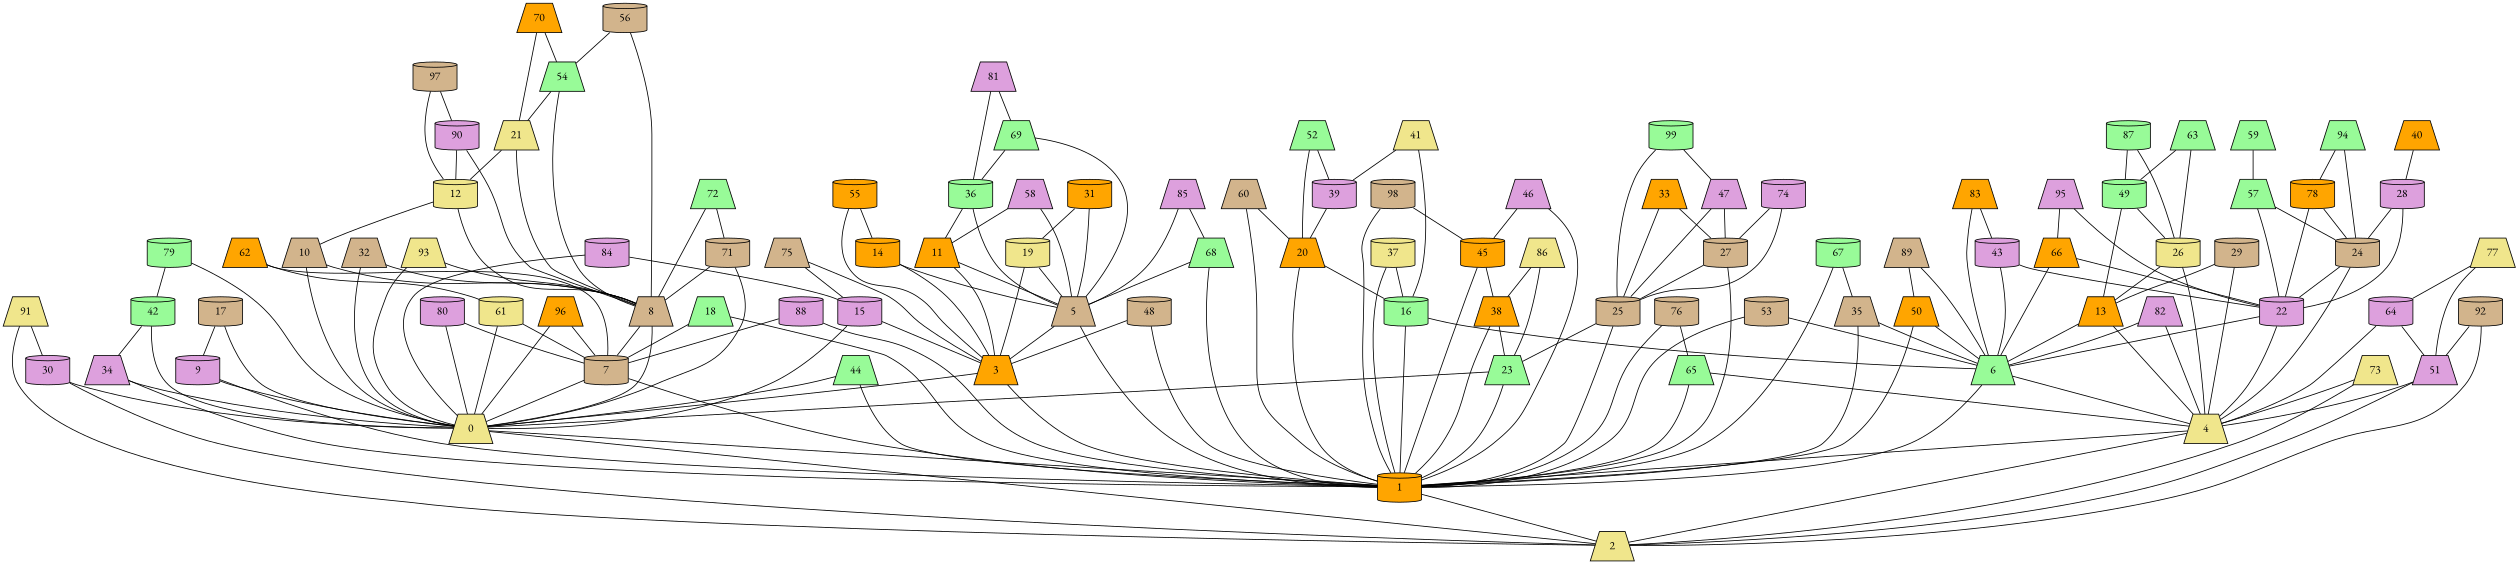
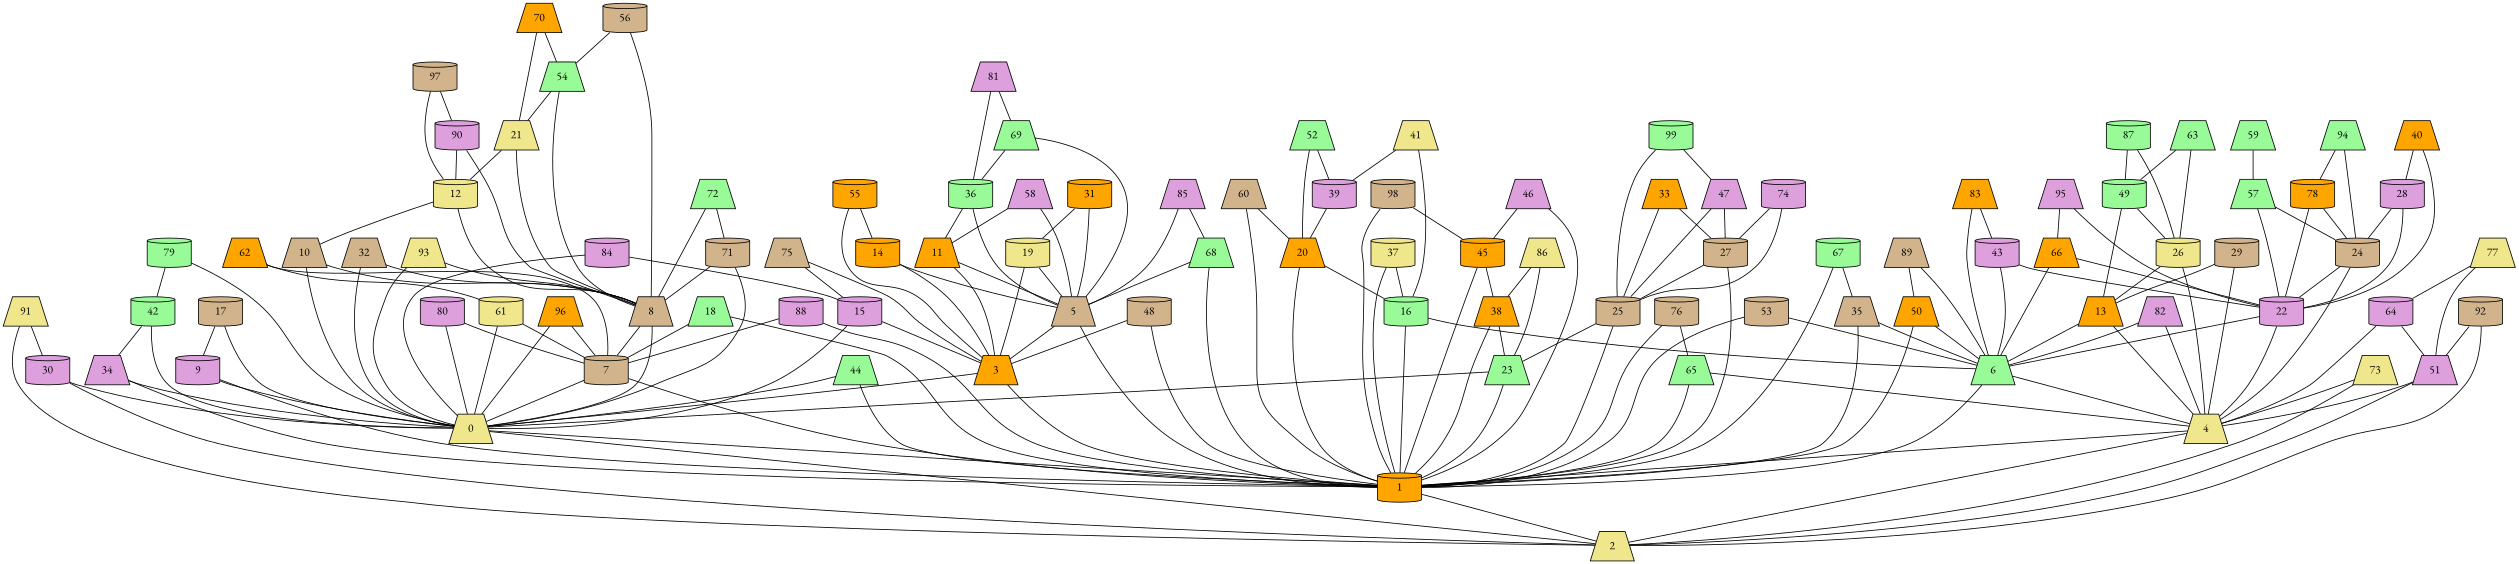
none -> (2411, 261)
